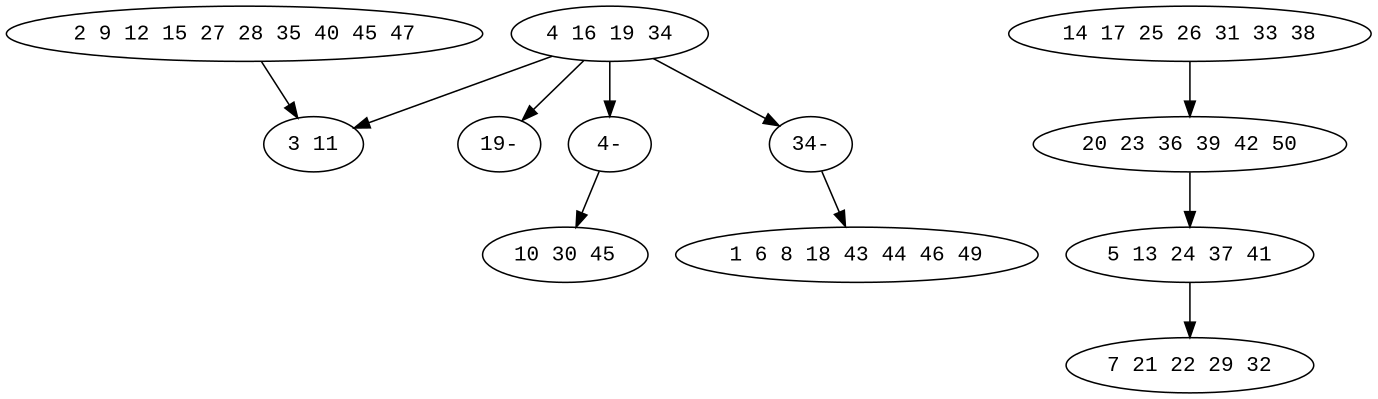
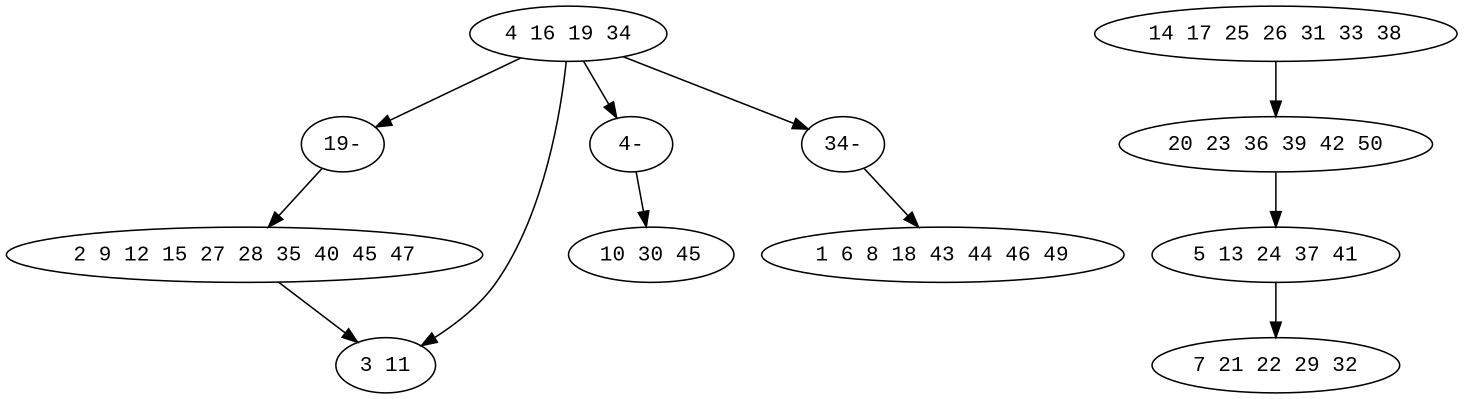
none -> (300, 192)
